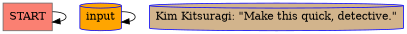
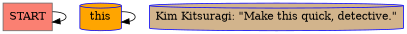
(101, 17) -> (101, 17)
